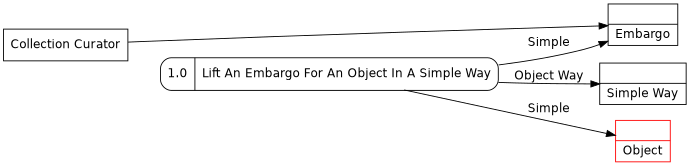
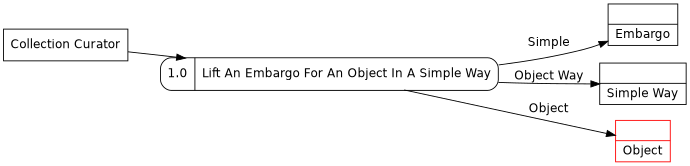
(363, 33) -> (152, 54)
(549, 109) -> (549, 109)
